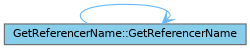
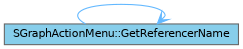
(125, 34) -> (121, 34)
